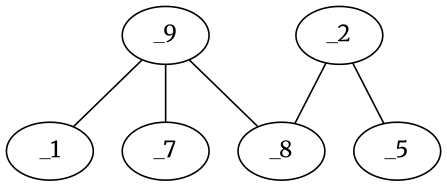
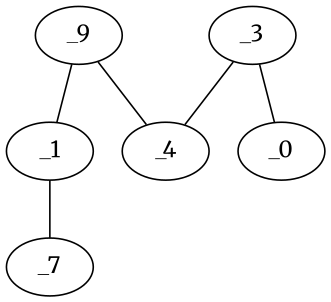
(339, 35) -> (253, 35)
(166, 93) -> (50, 209)
(281, 151) -> (166, 151)
(397, 151) -> (281, 151)
